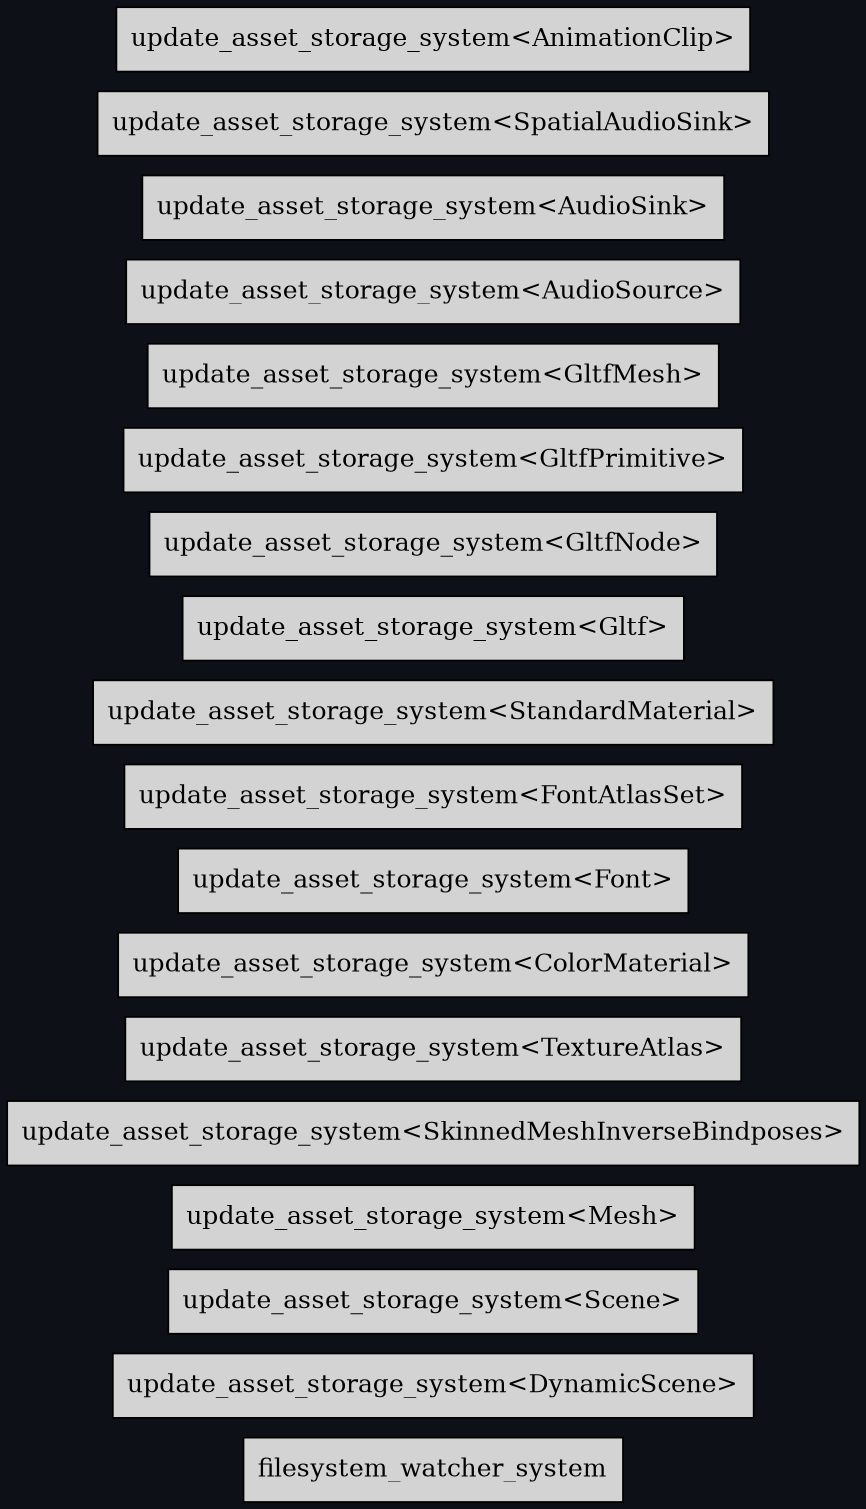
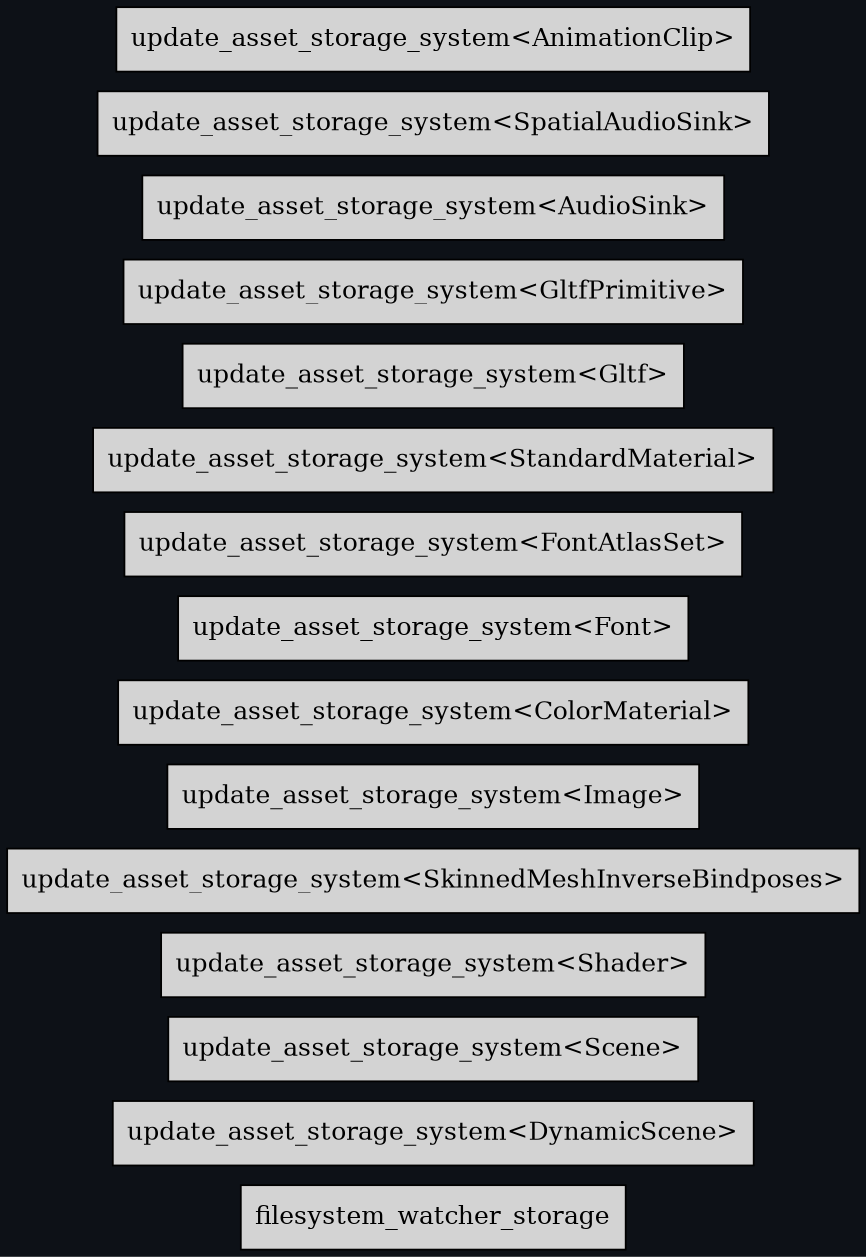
(433, 292) -> none
(433, 376) -> none
(433, 544) -> none
none -> (433, 797)
none -> (433, 965)
(433, 1049) -> none
(433, 1217) -> none
(433, 1470) -> (433, 1217)
